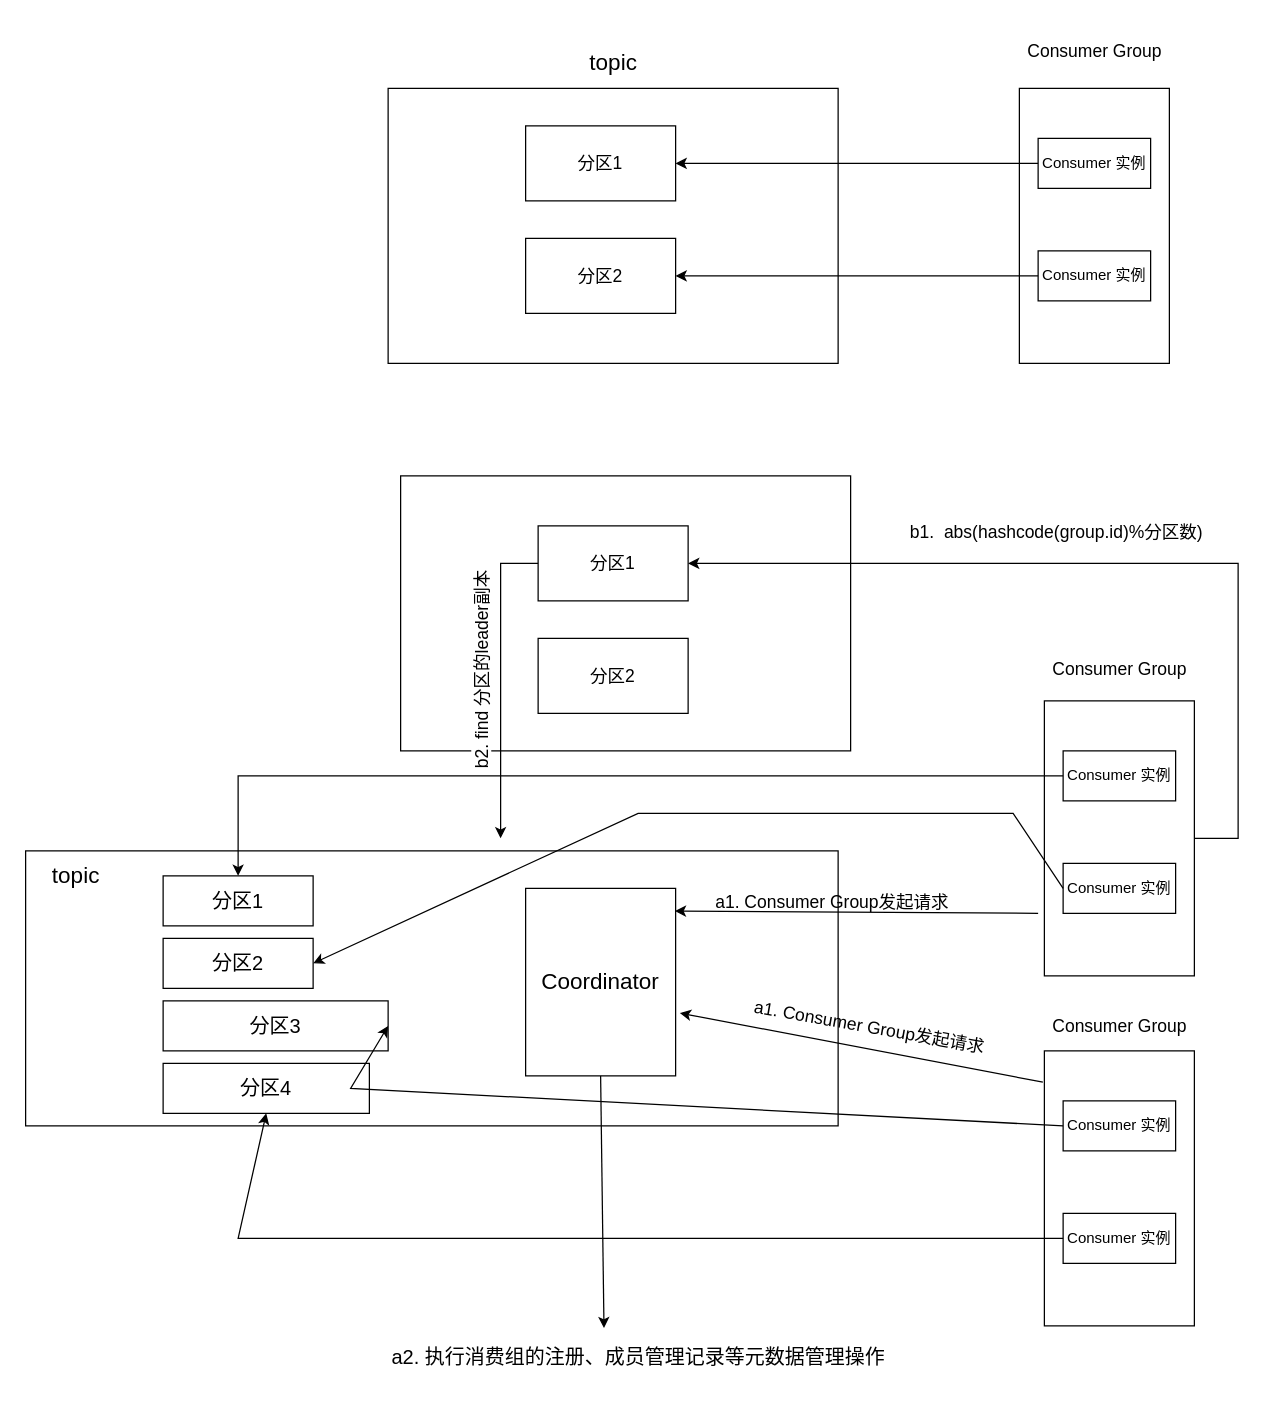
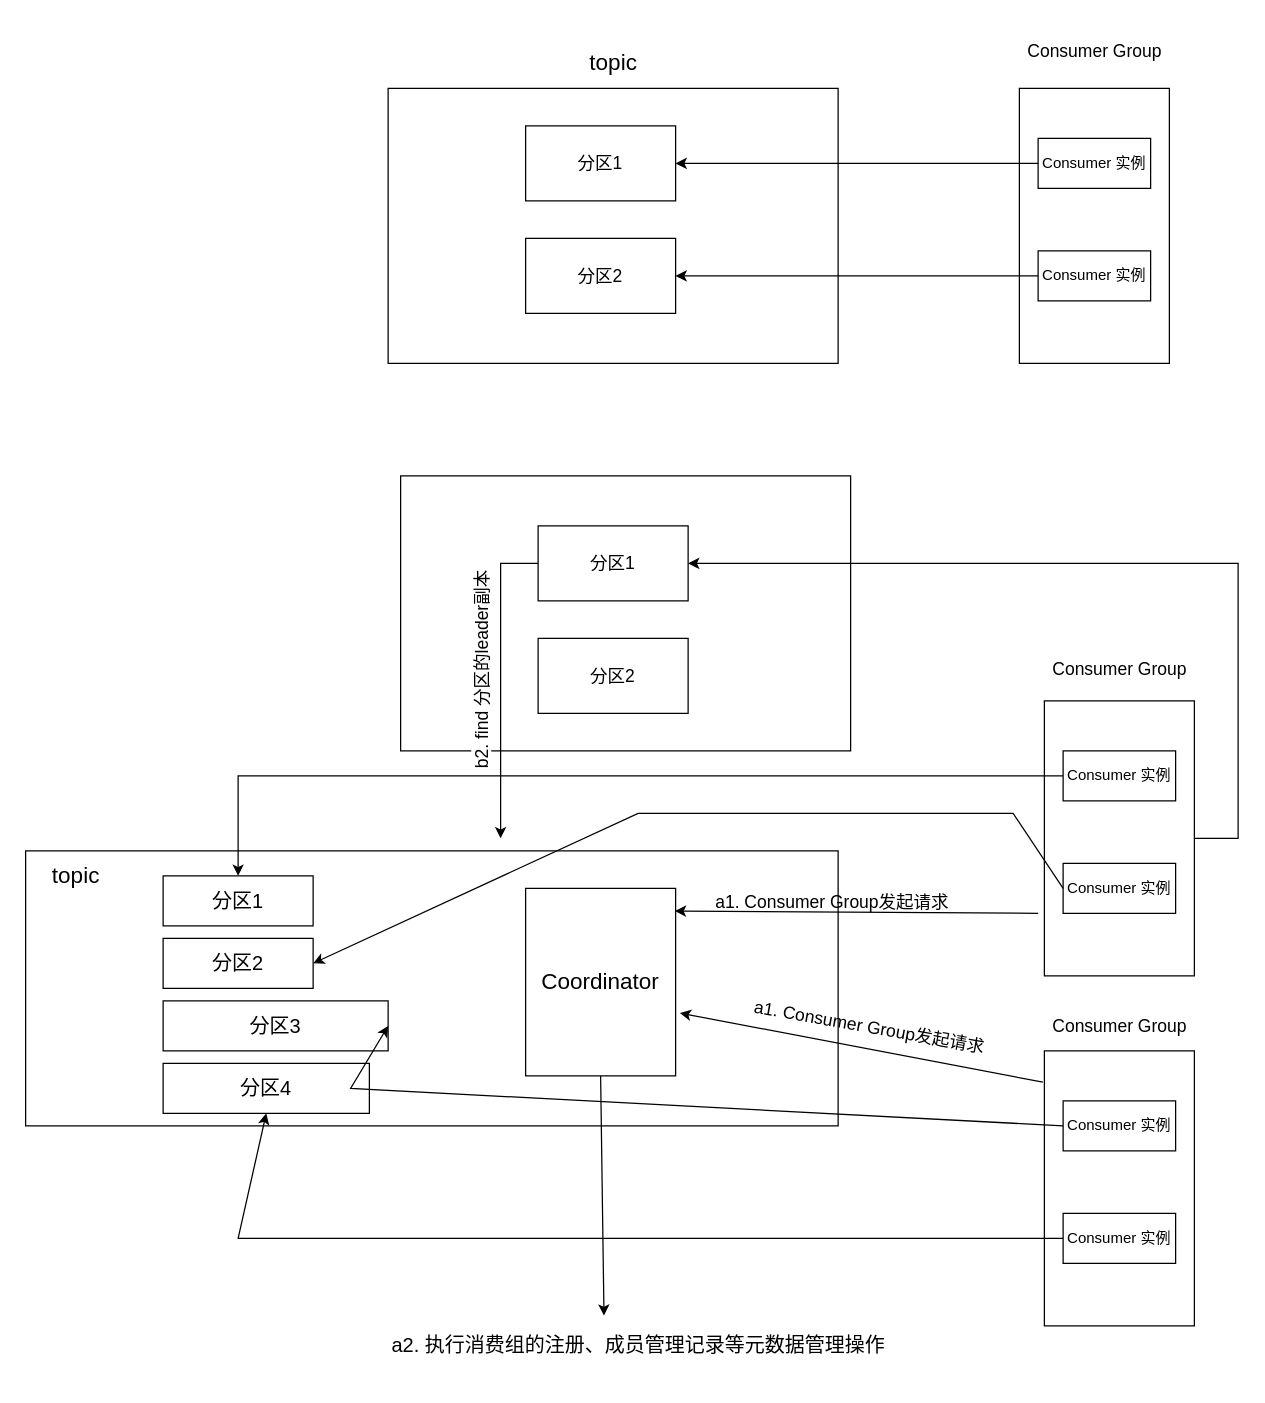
(1057, 532) -> none
(638, 1357) -> (638, 1344)
